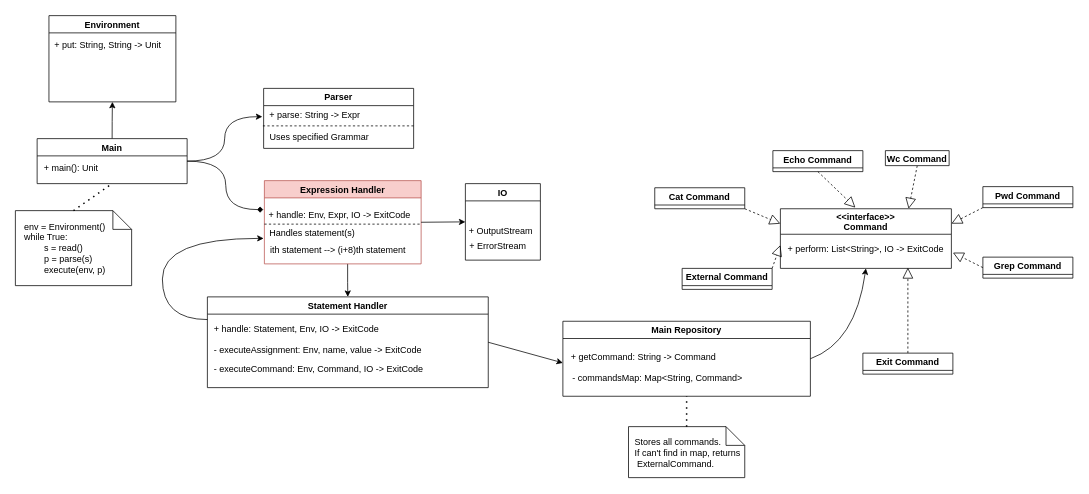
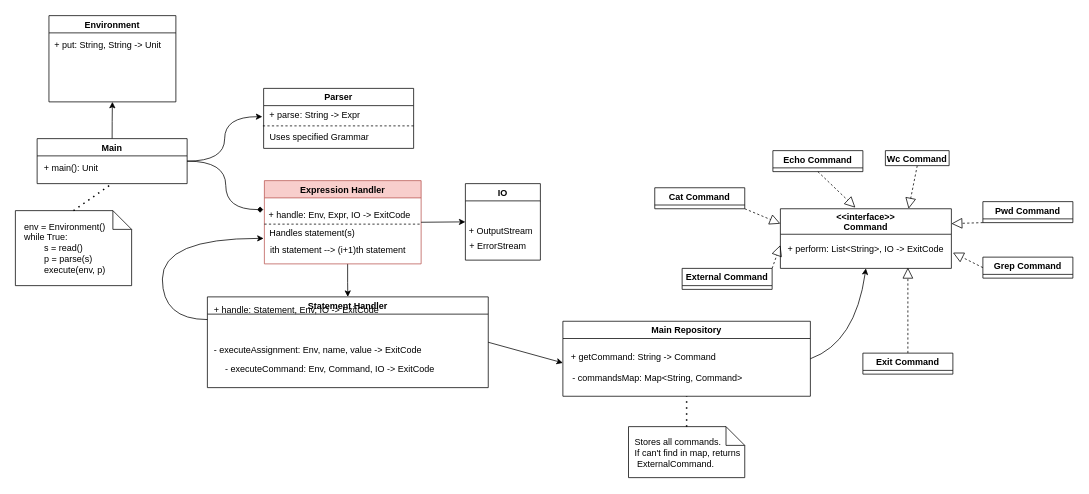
(1028, 197) -> (1028, 212)
(352, 250) -> (352, 250)
(303, 329) -> (303, 310)
(318, 369) -> (330, 369)
